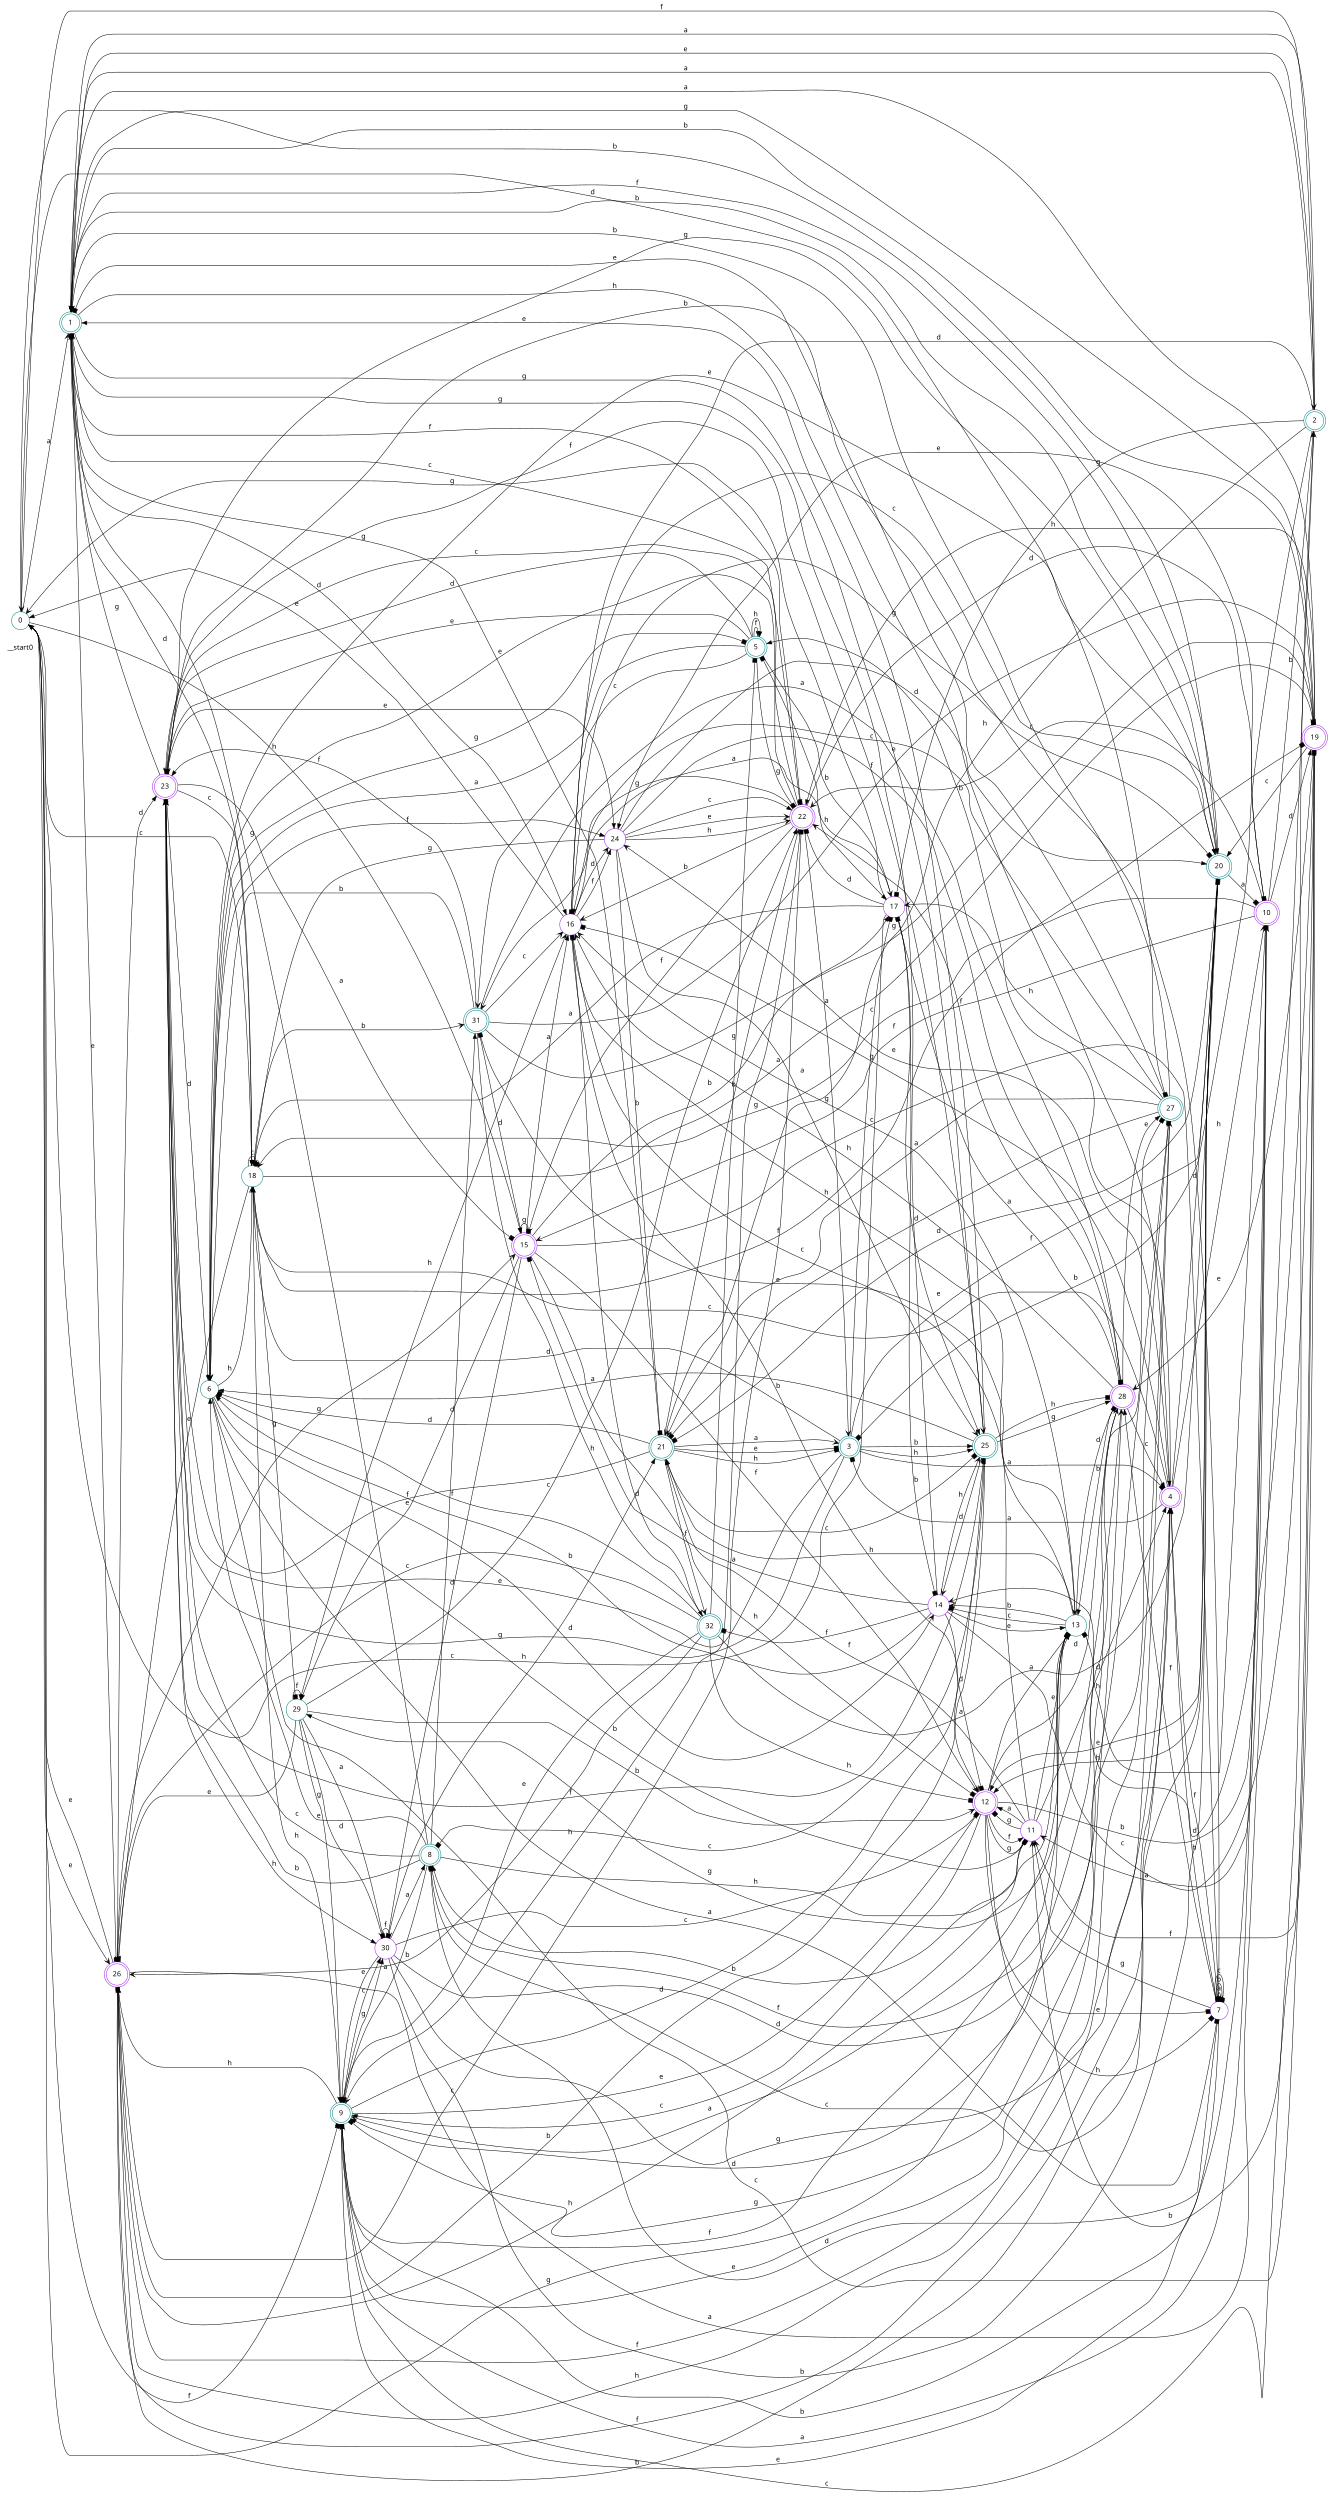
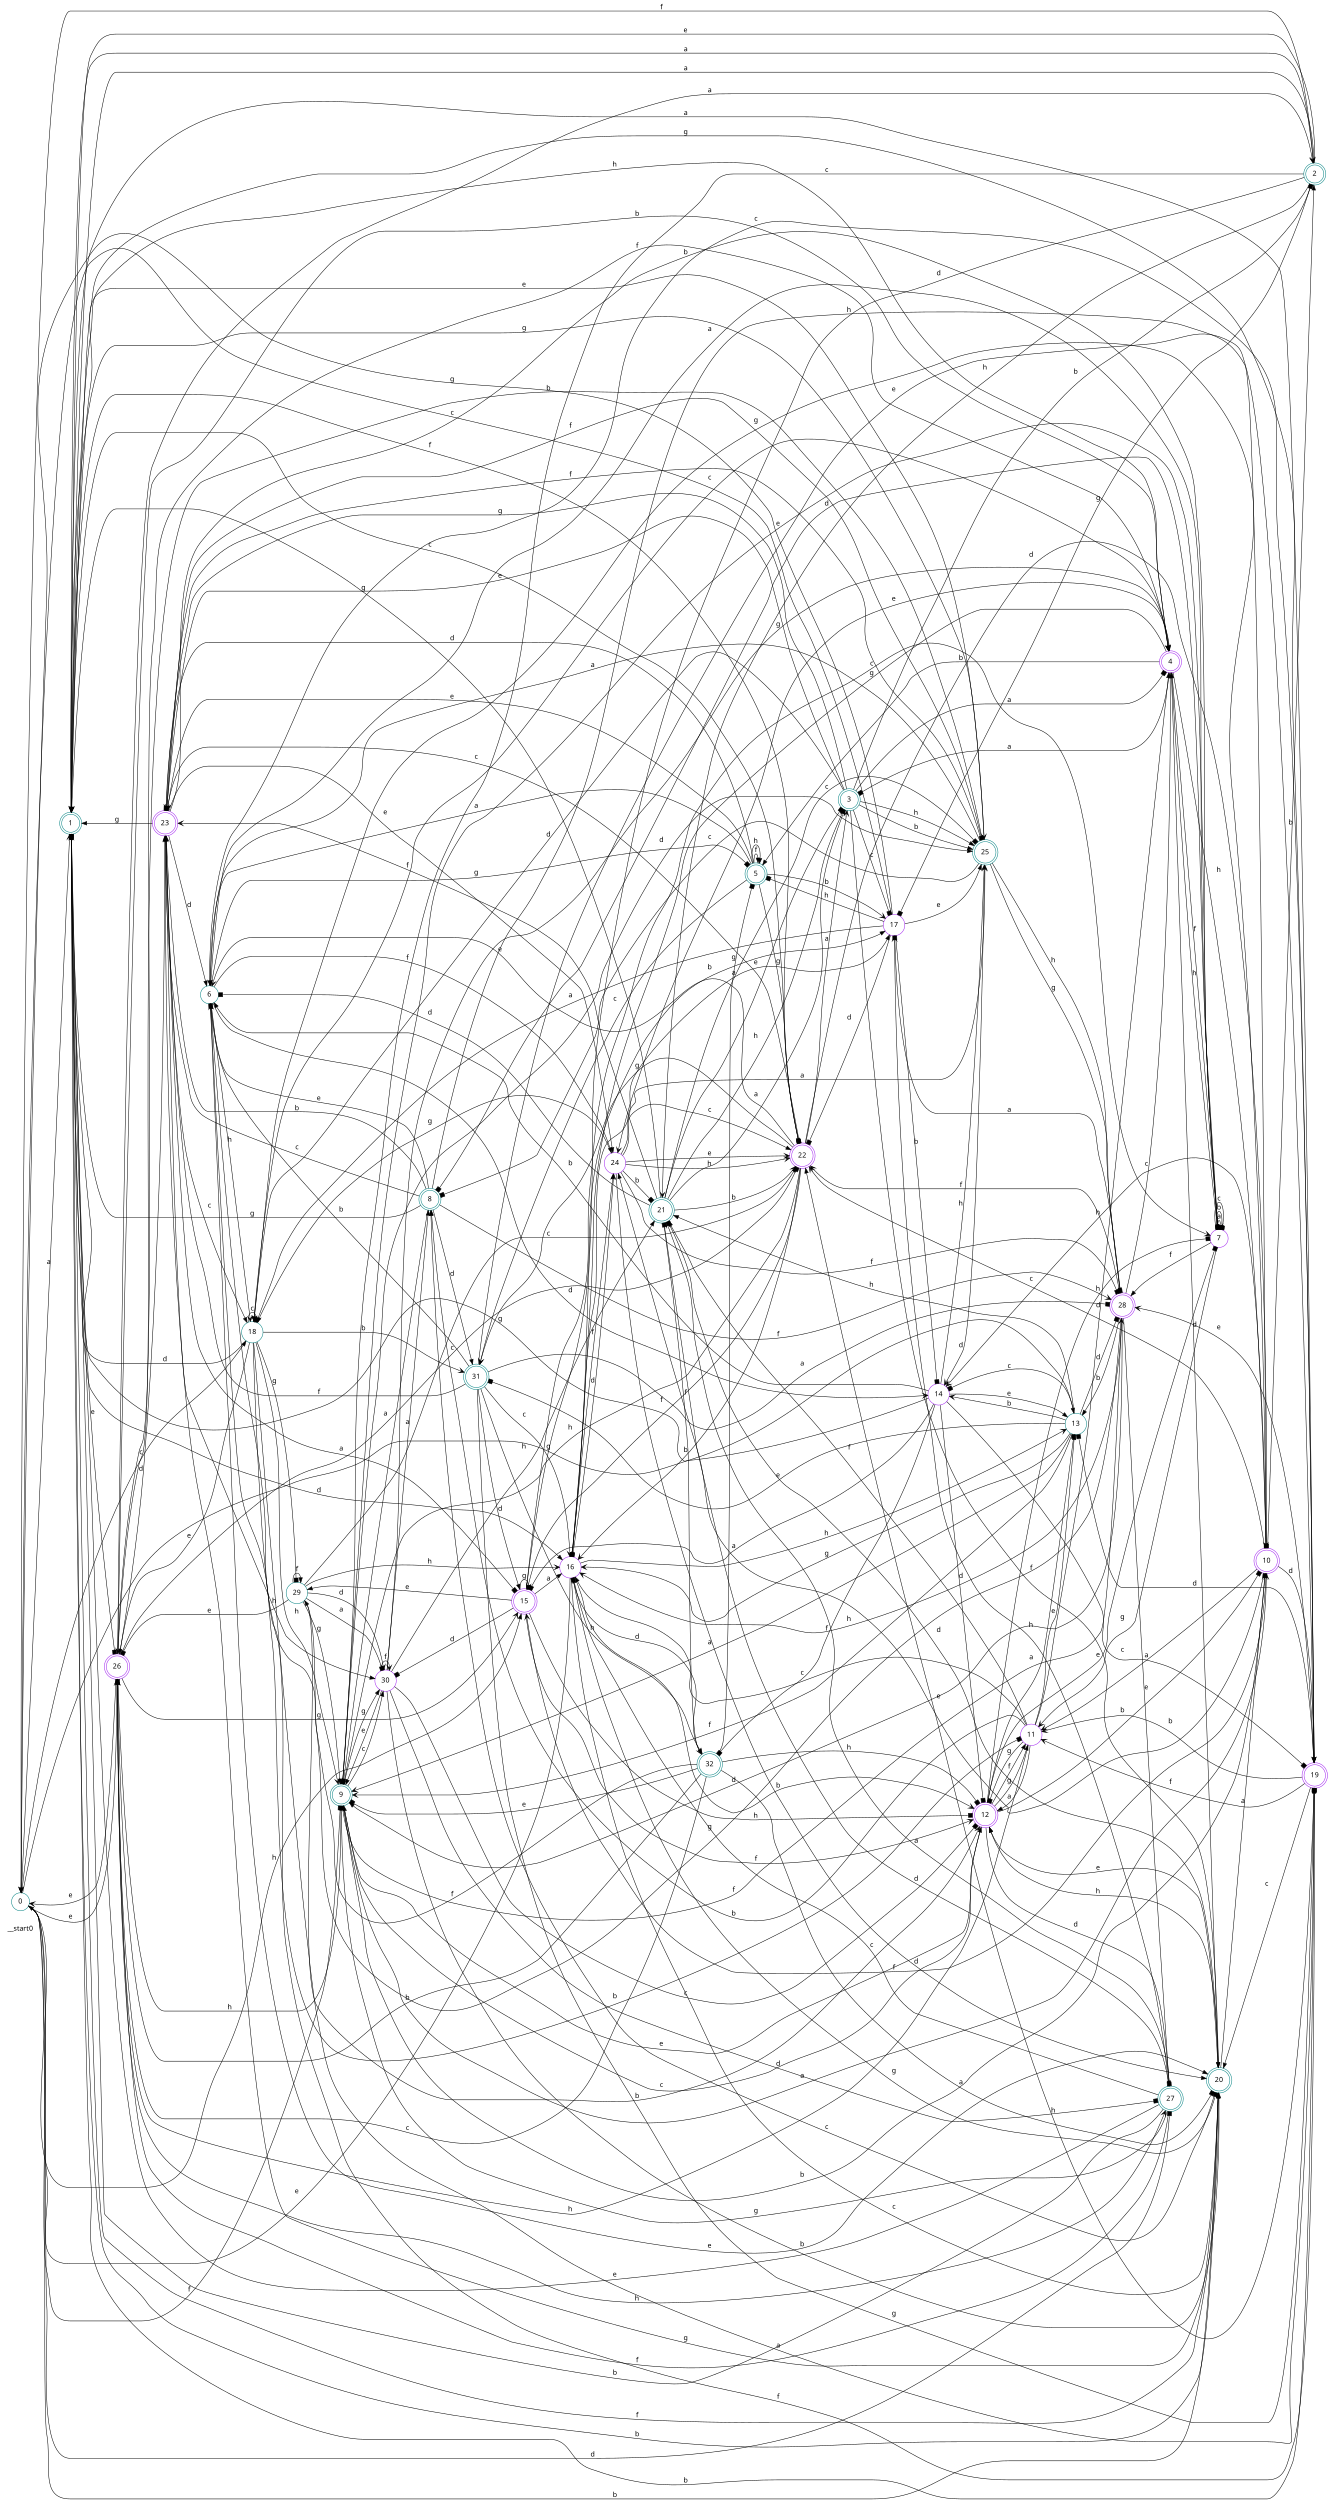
(1224, 1016) -> (1024, 443)
(858, 1914) -> (1128, 318)
(734, 2267) -> (734, 1890)
